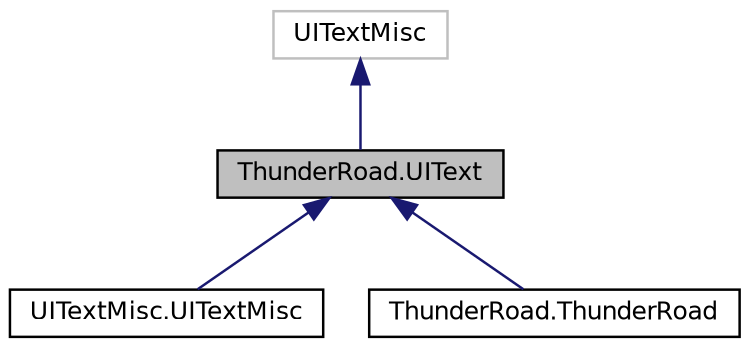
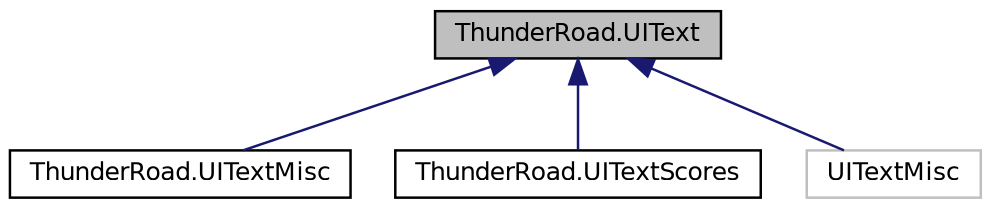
(360, 117) -> (748, 109)
(167, 313) -> (180, 174)
(554, 313) -> (578, 174)
